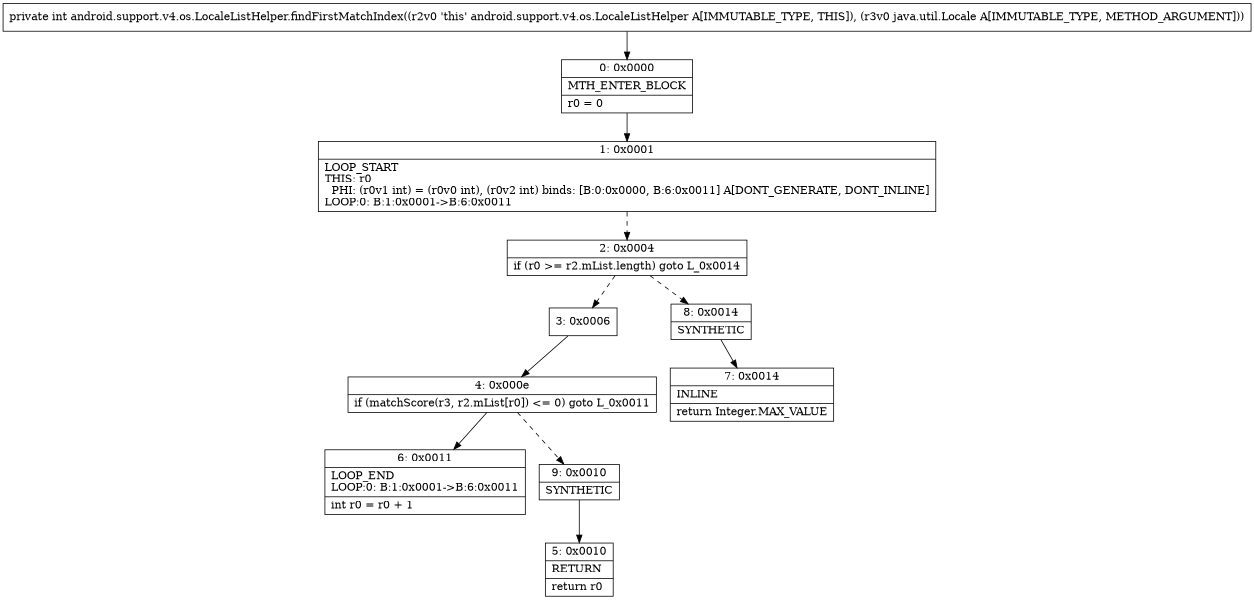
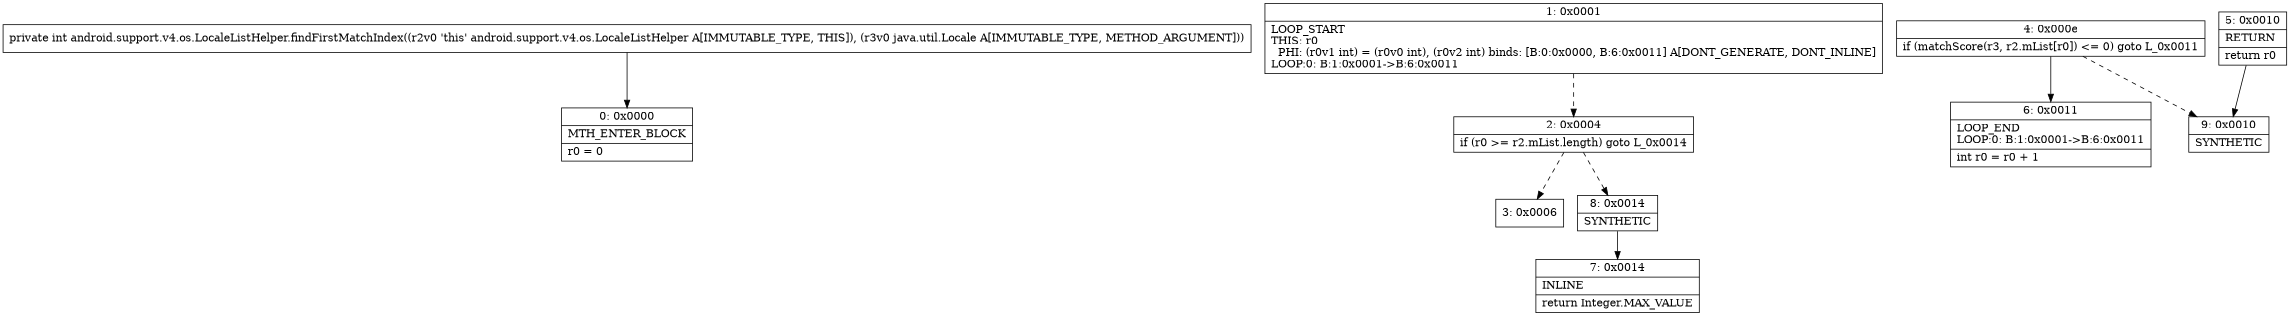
(627, 123) -> none
(548, 354) -> none
(579, 517) -> (2241, 87)
